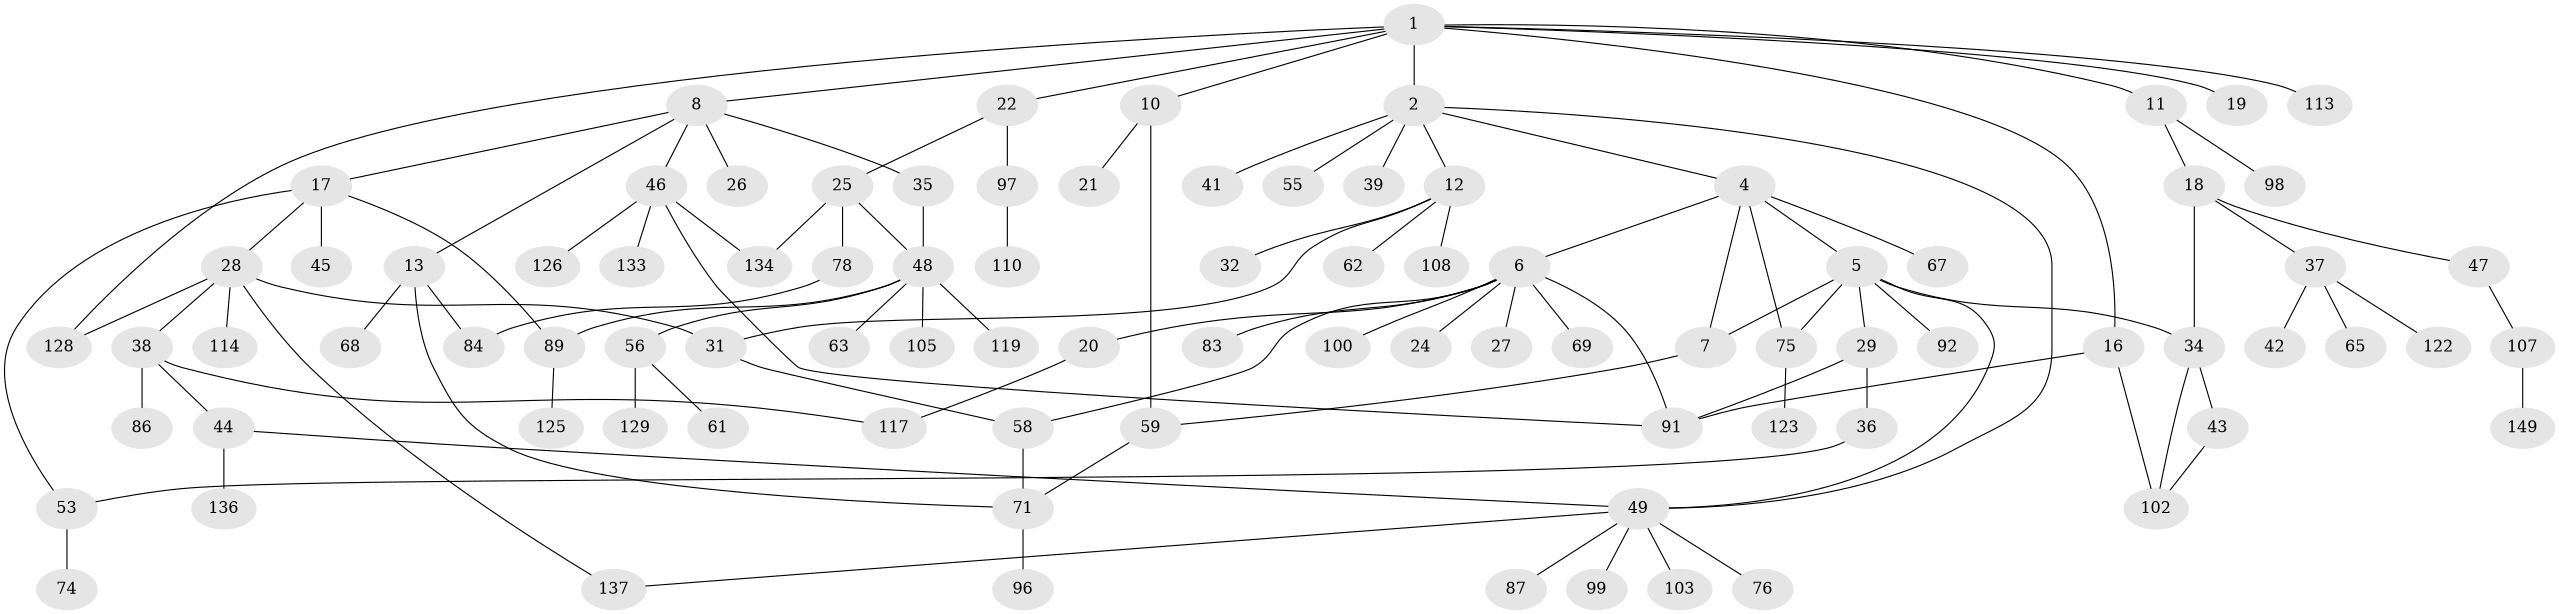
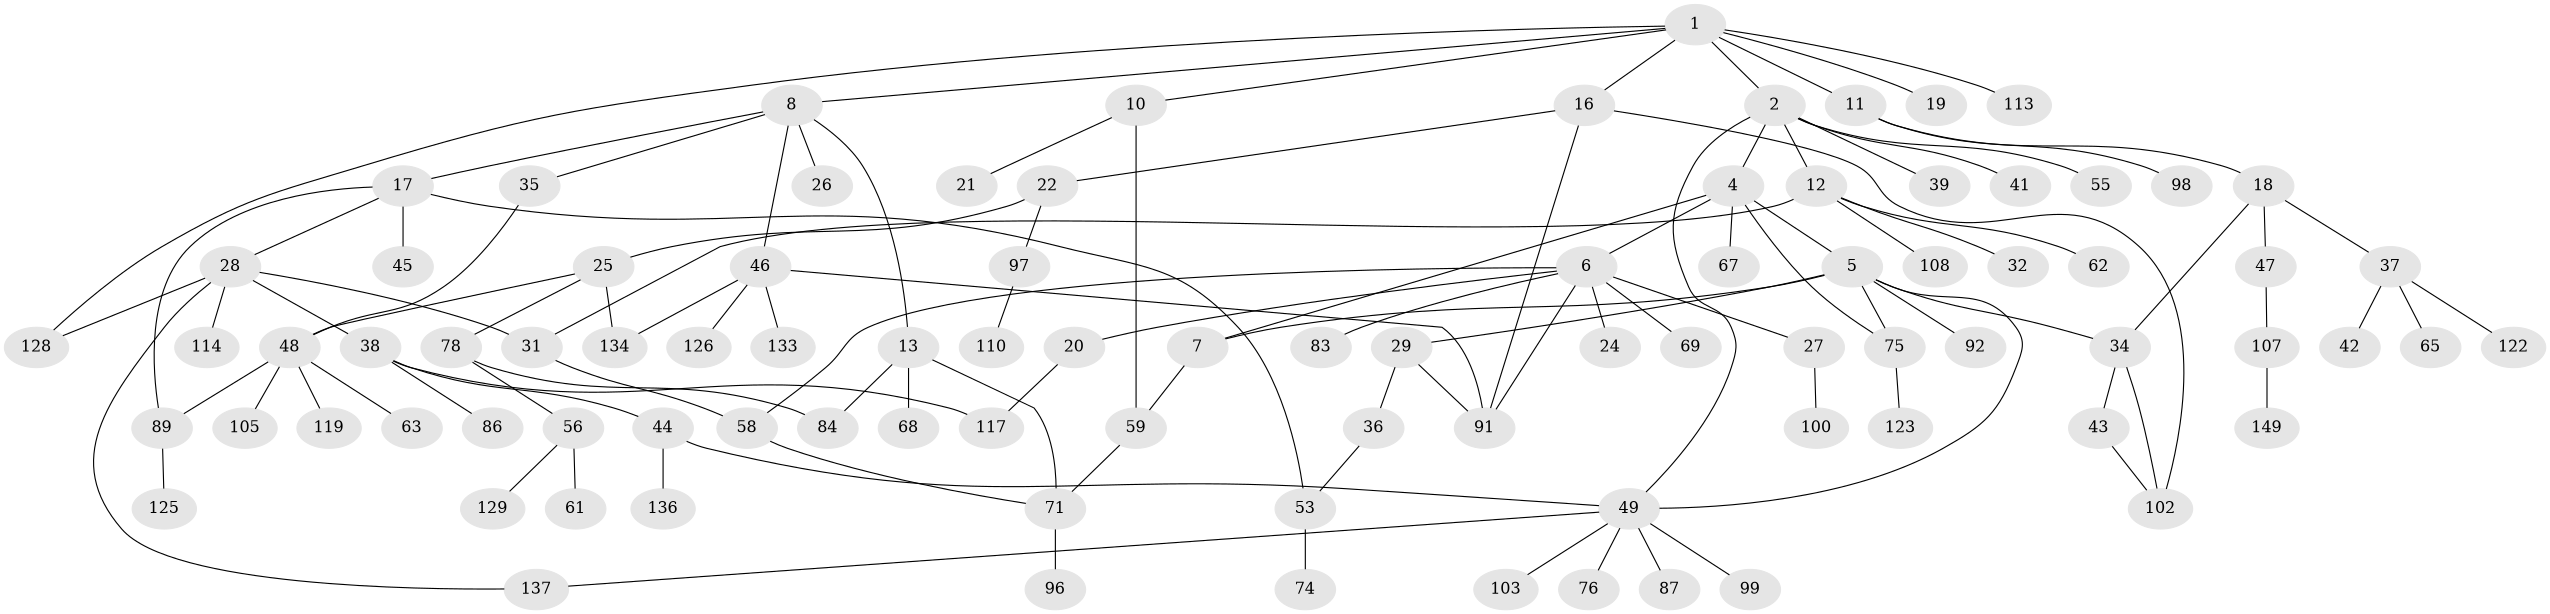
(1211, 65) -> (1316, 146)
(1430, 307) -> (1815, 388)
(724, 315) -> (496, 378)
